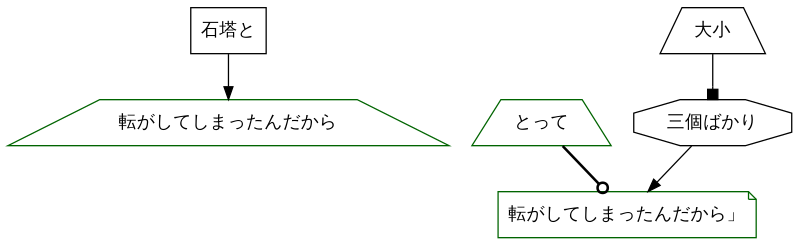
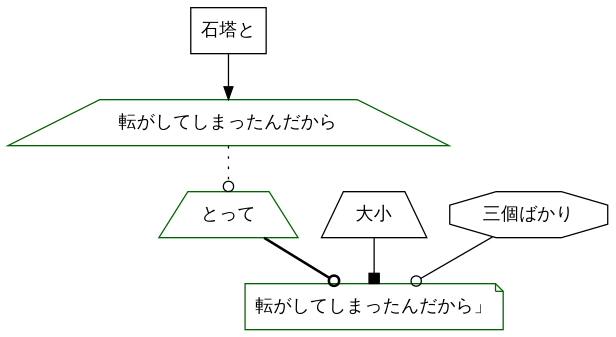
(713, 70) -> (374, 254)
none -> (228, 164)
(674, 164) -> (457, 258)
